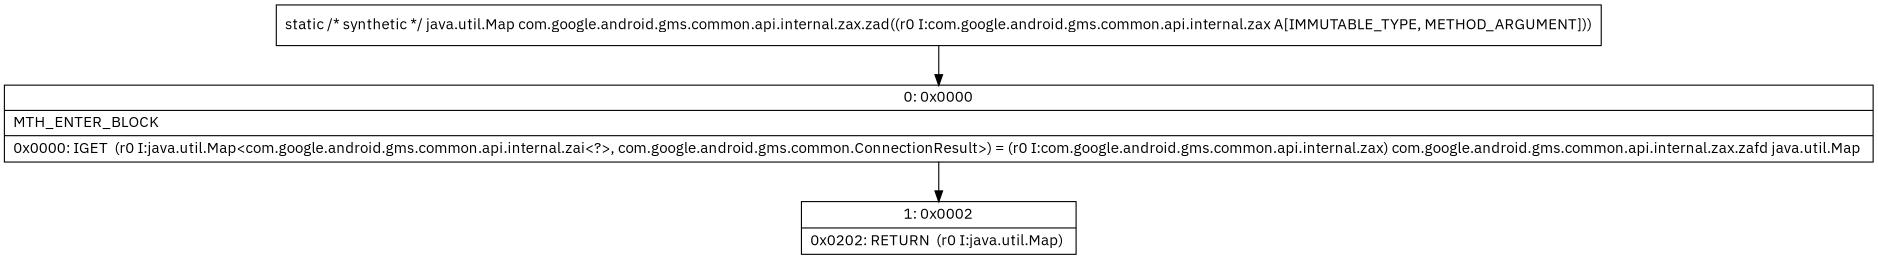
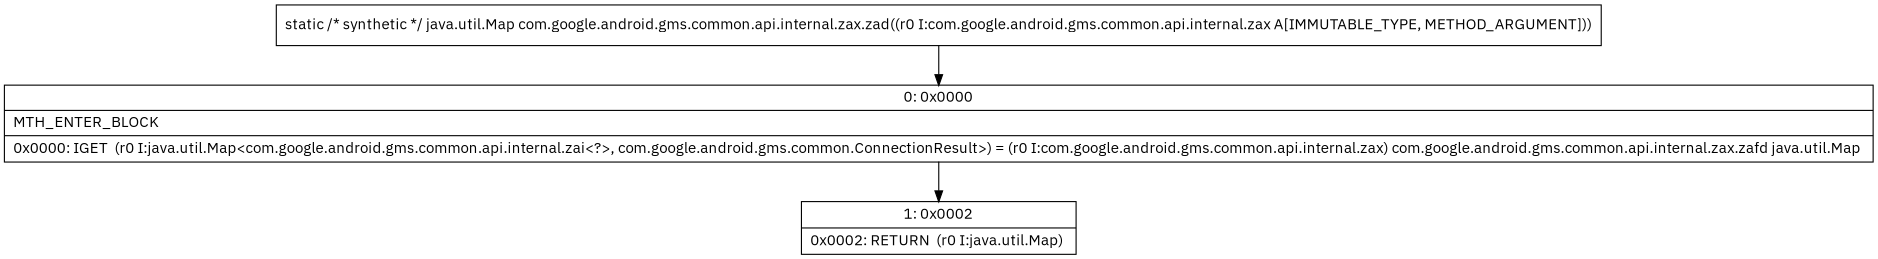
(939, 241) -> (939, 241)
